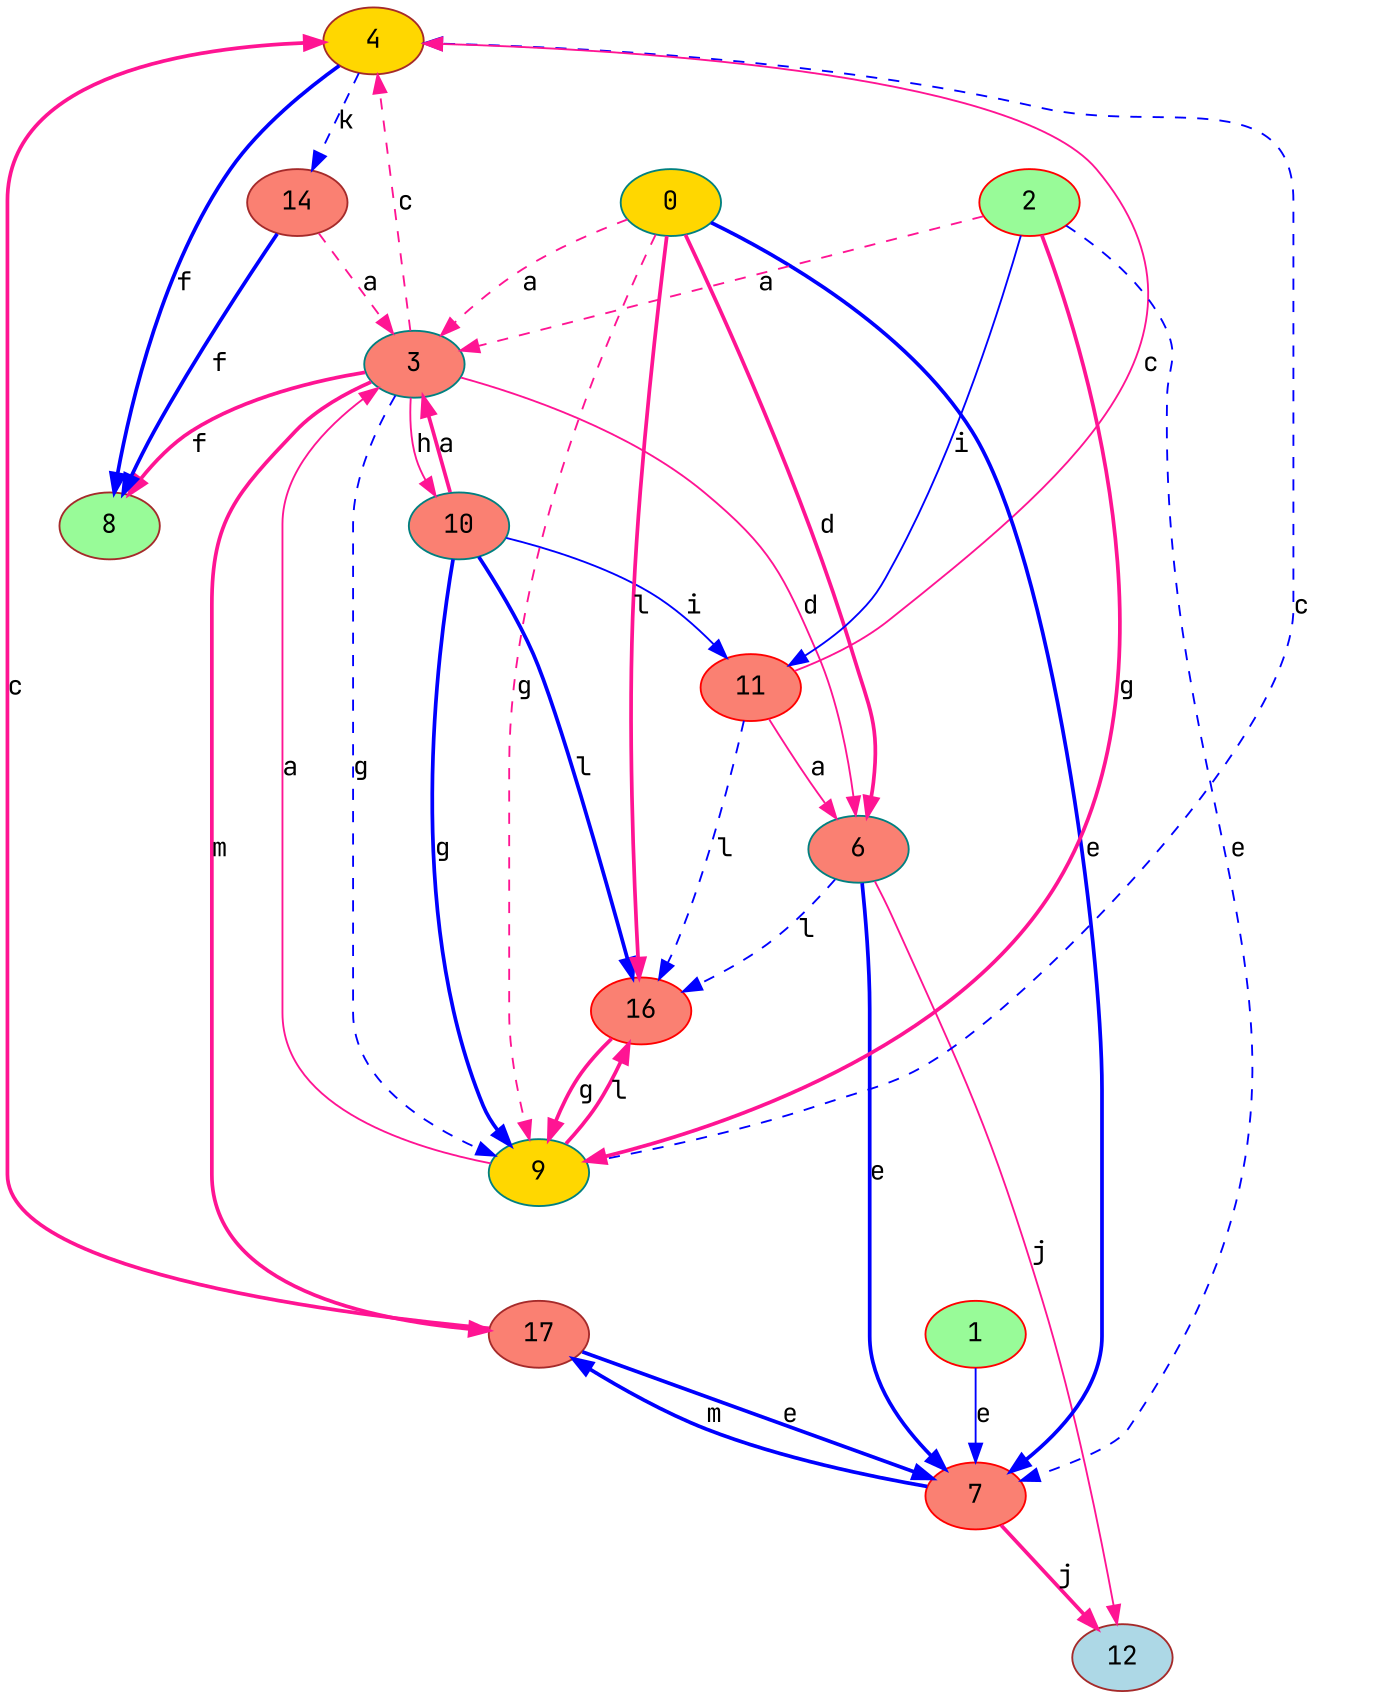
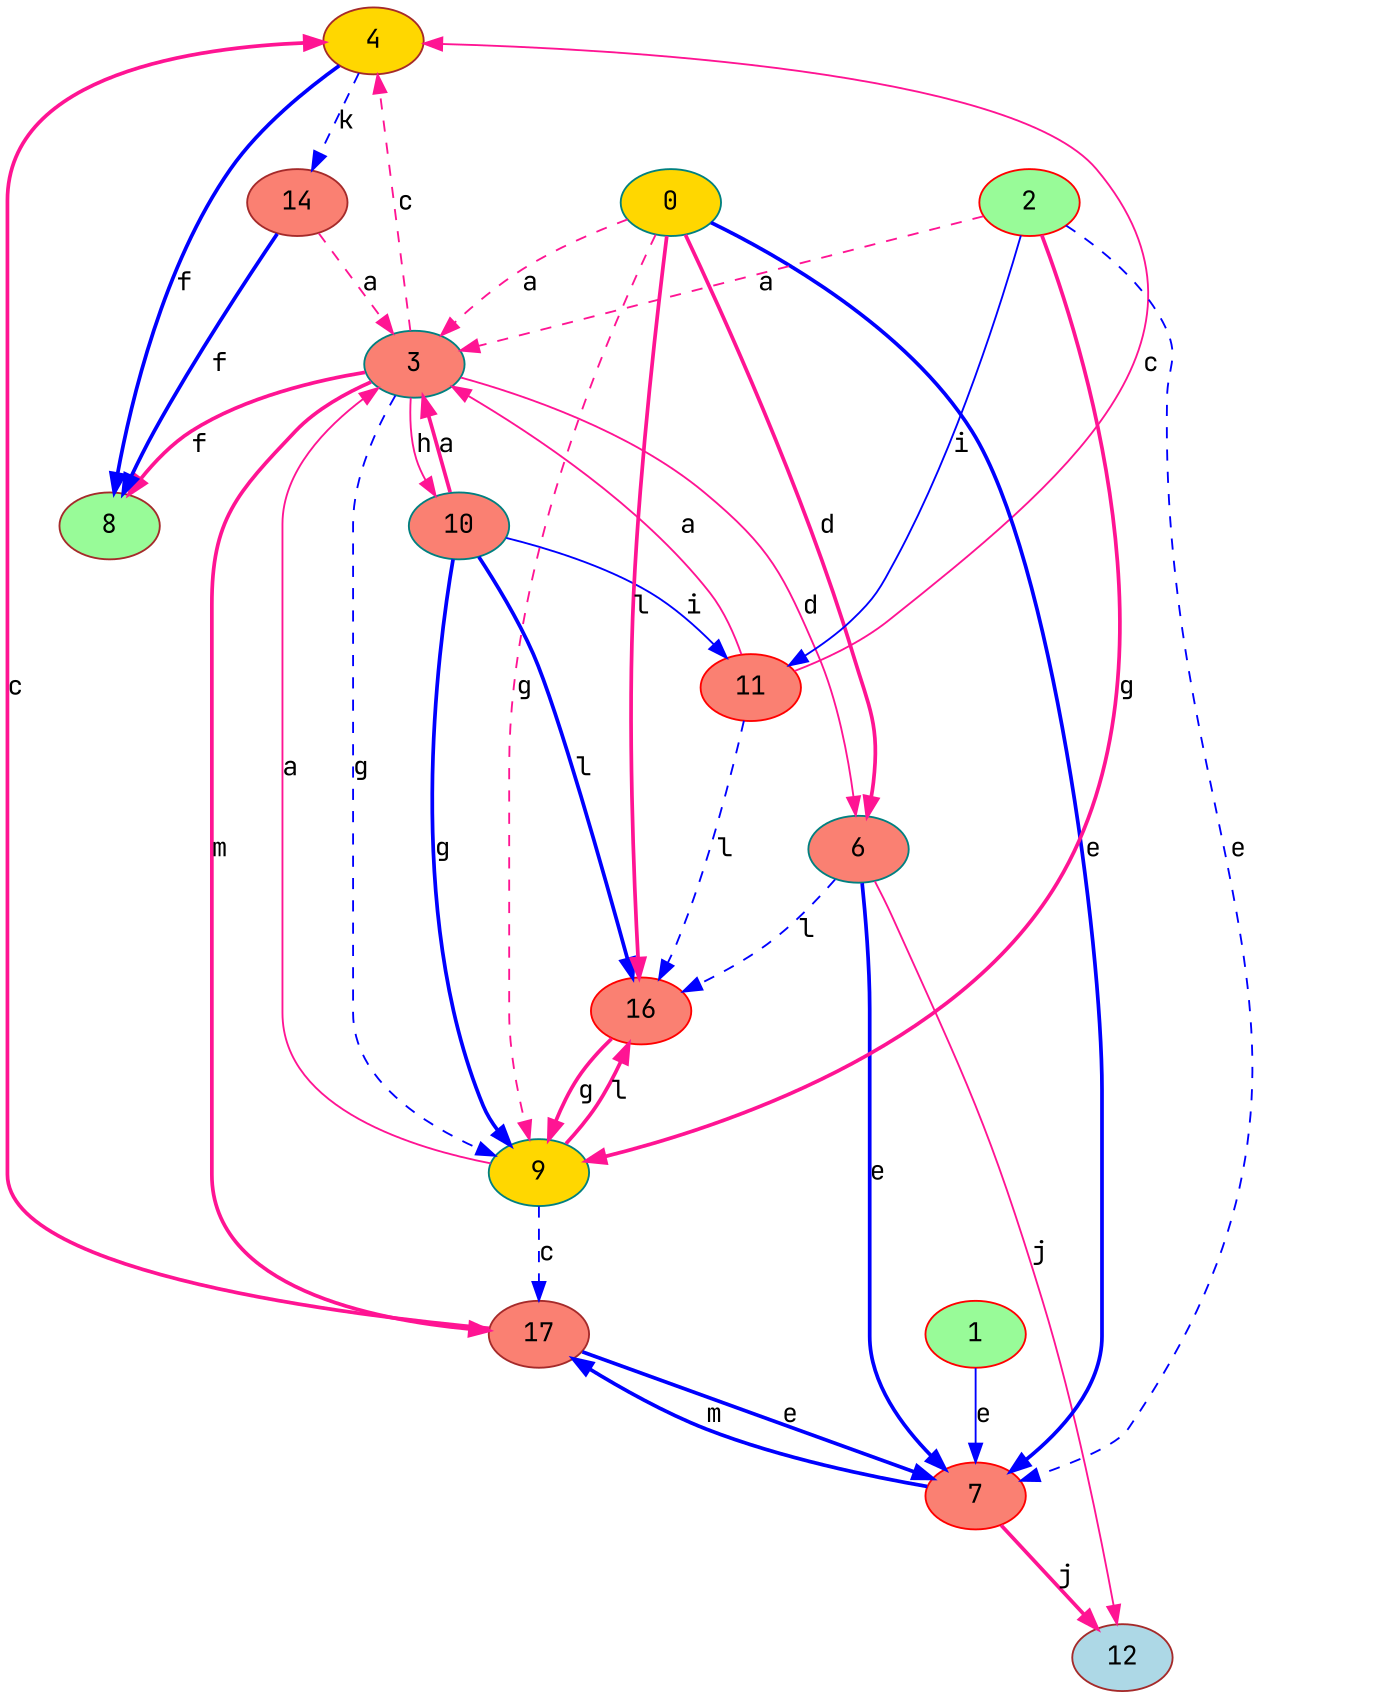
(1293, 429) -> (539, 1244)
(796, 762) -> (625, 506)
